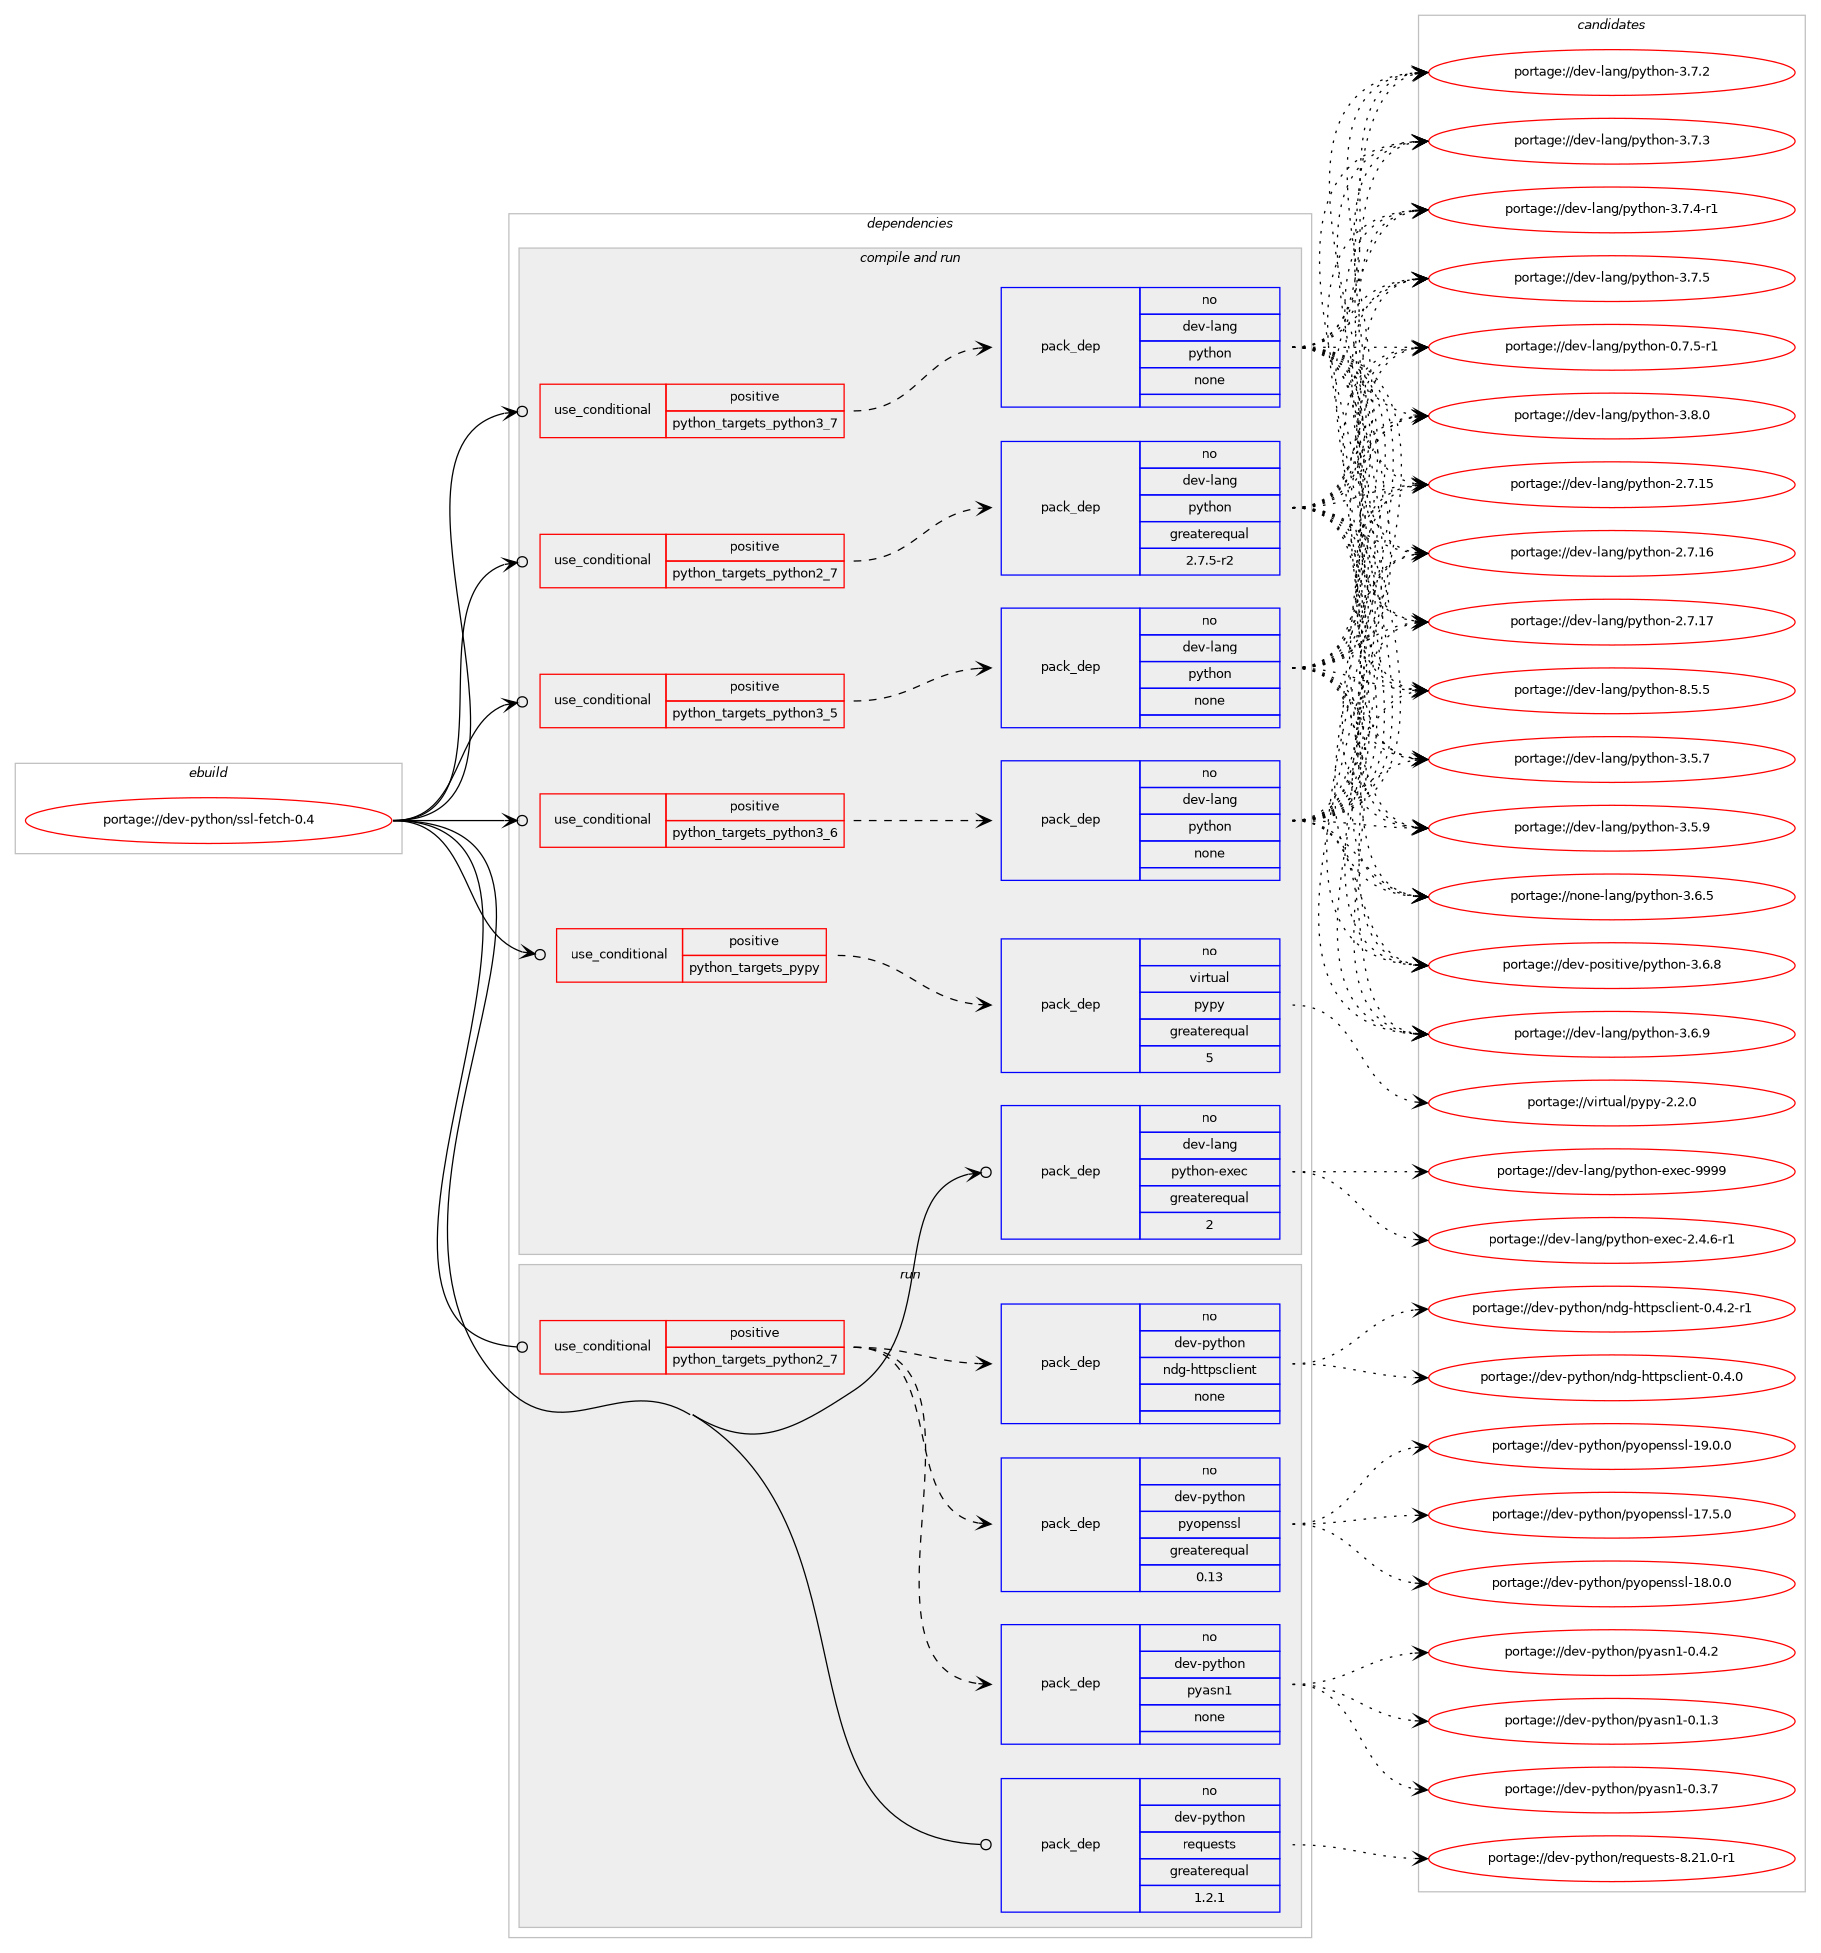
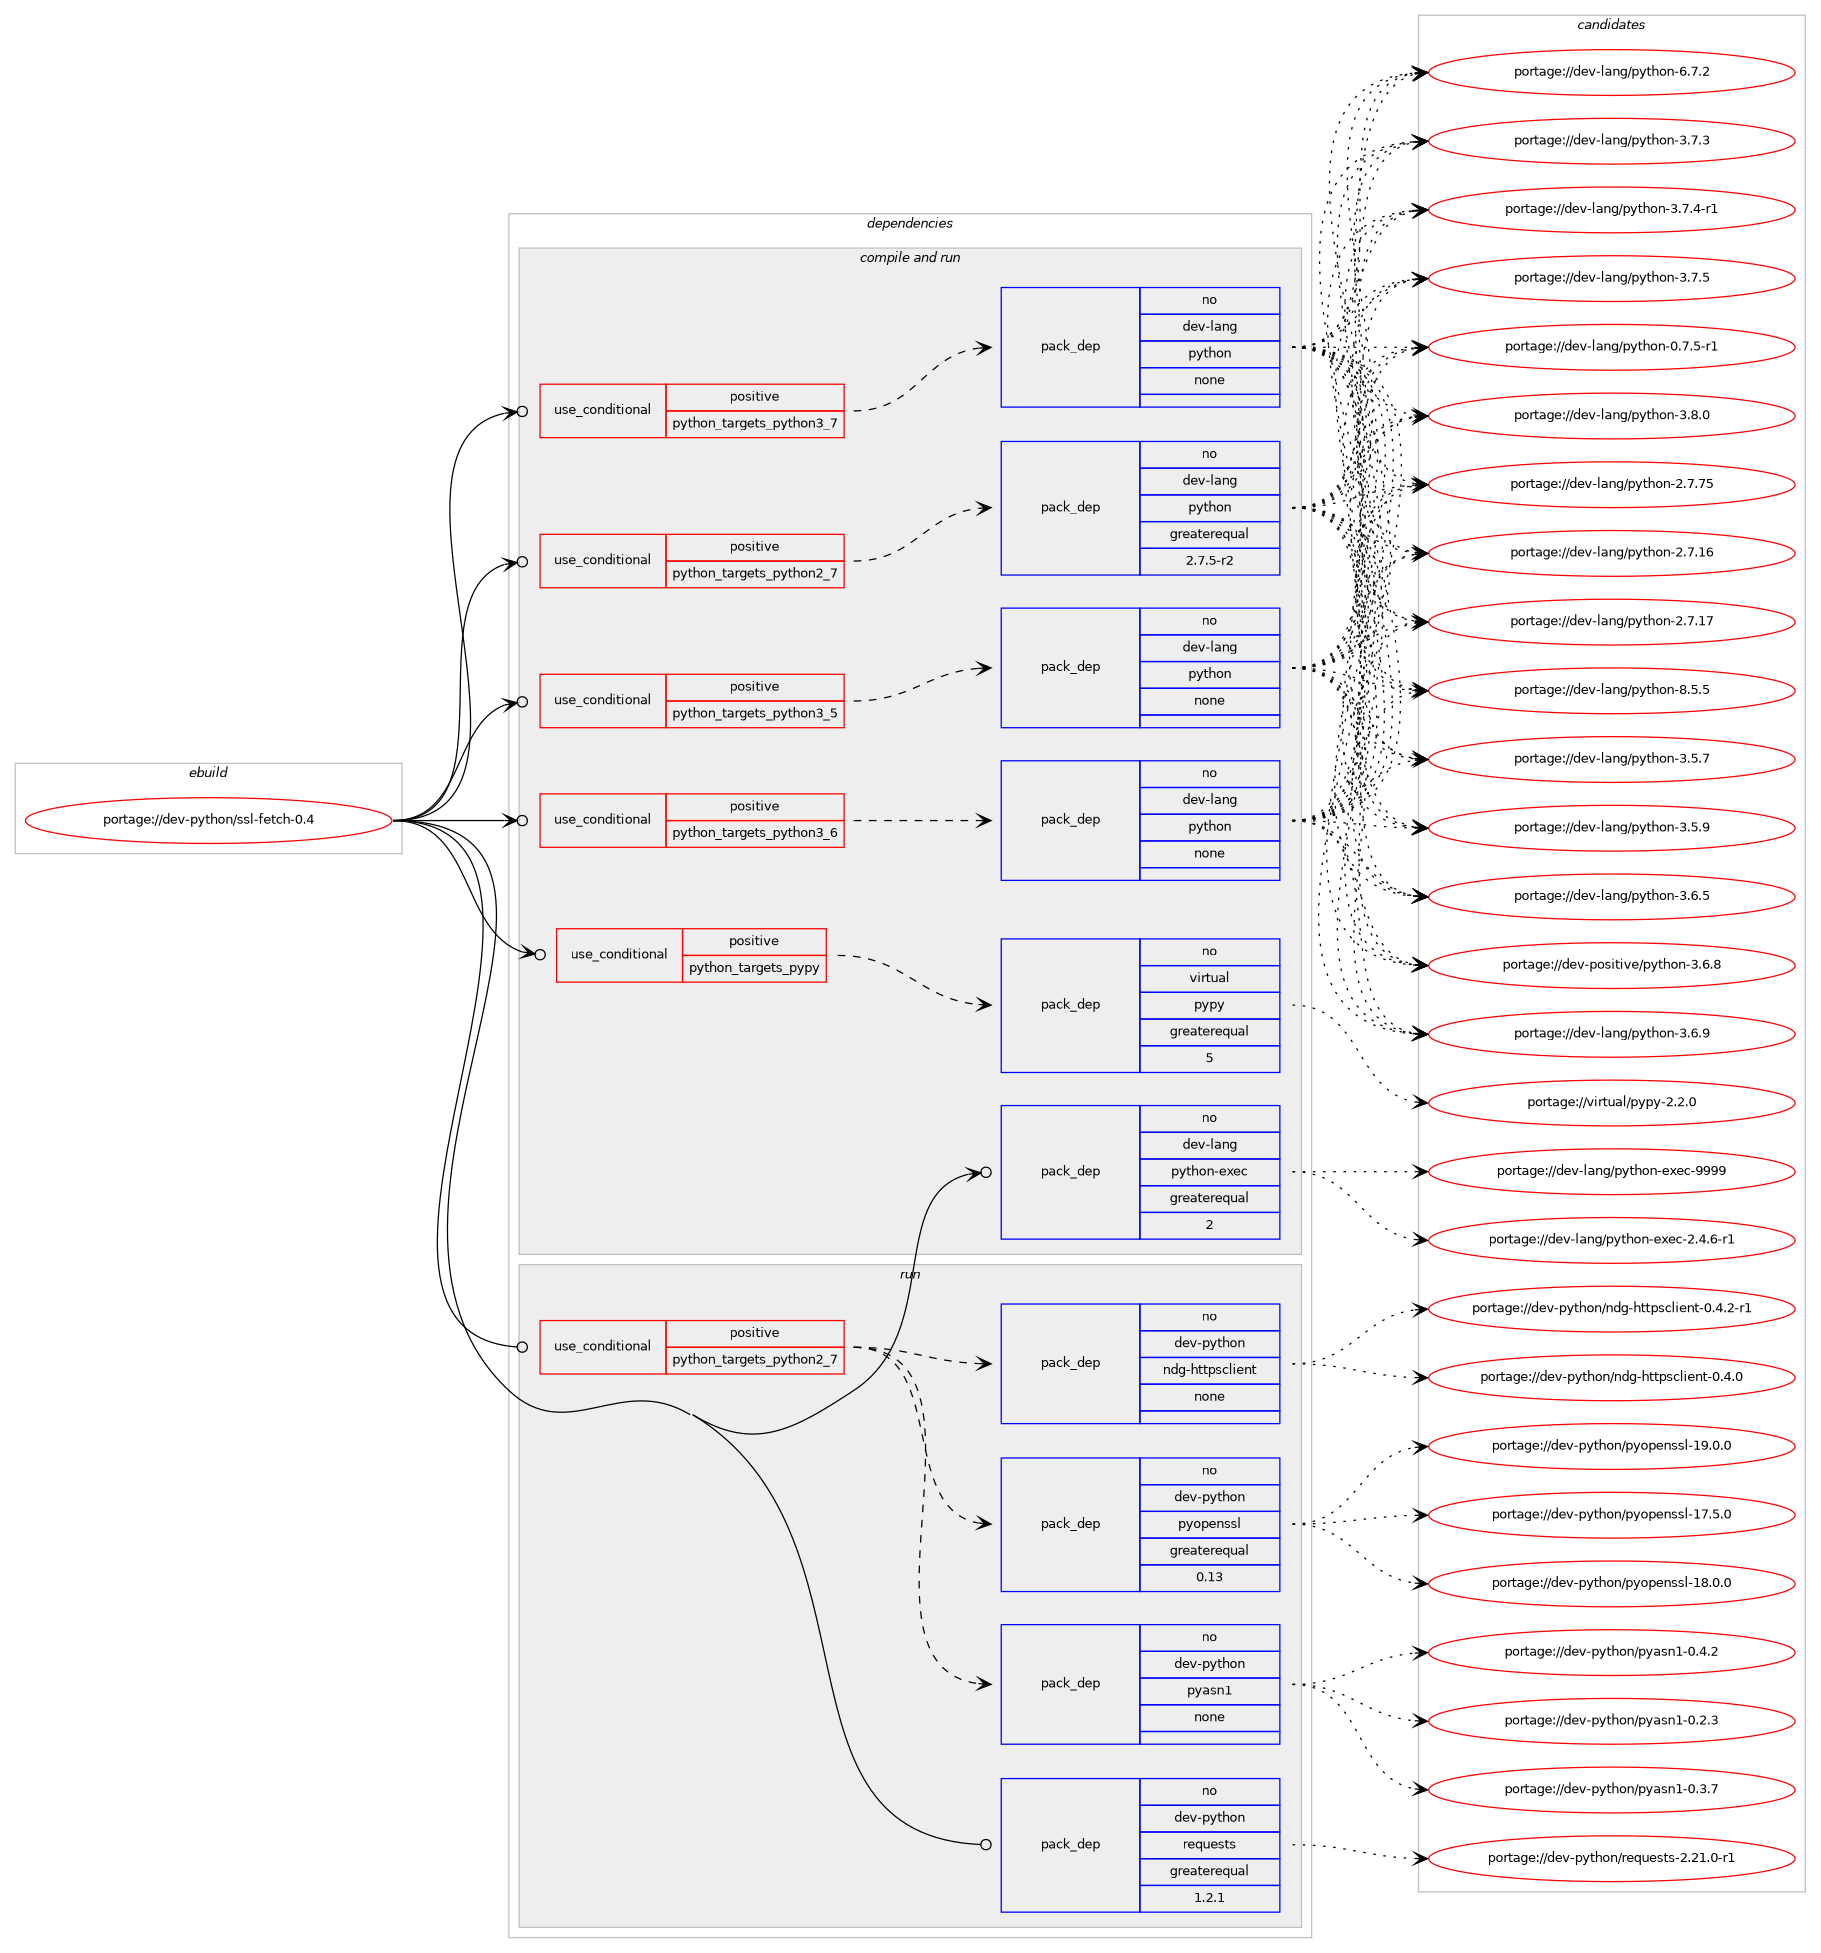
(1612, 73) -> (1612, 73)
(1612, 485) -> (1612, 485)
(1612, 897) -> (1612, 897)
(1612, 1721) -> (1612, 1721)
(1612, 1859) -> (1612, 1859)
